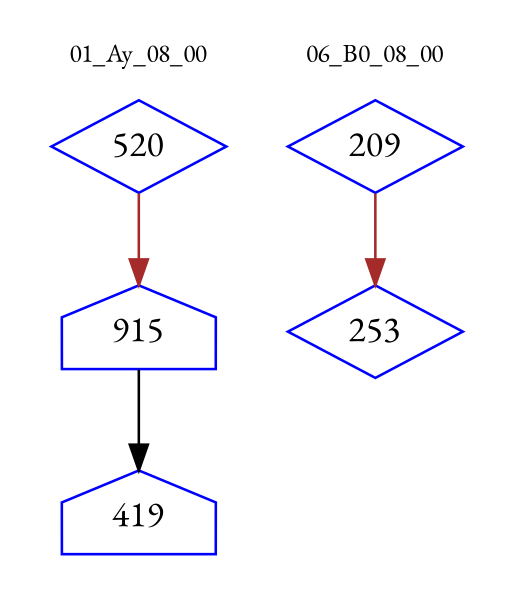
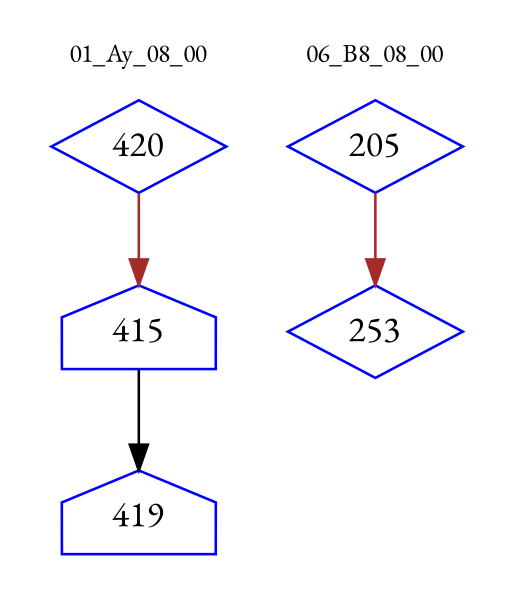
(375, 55) -> (375, 55)
(139, 147) -> (139, 147)
(375, 147) -> (375, 147)
(139, 332) -> (139, 332)
